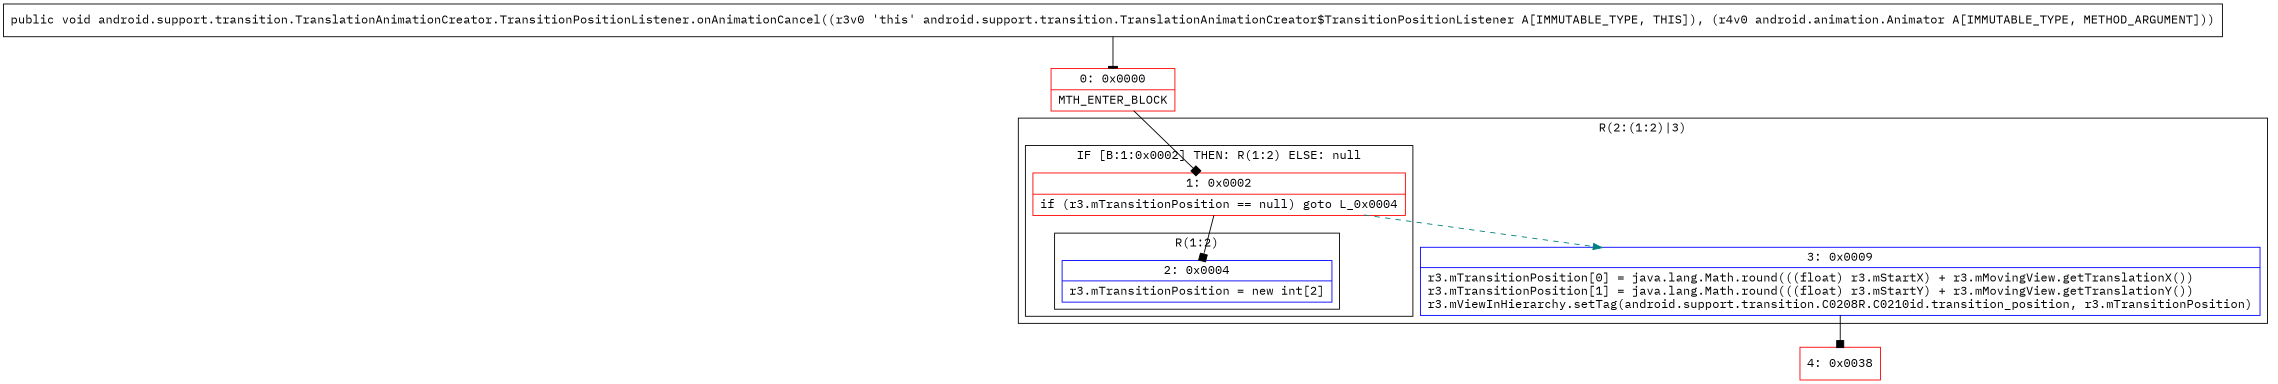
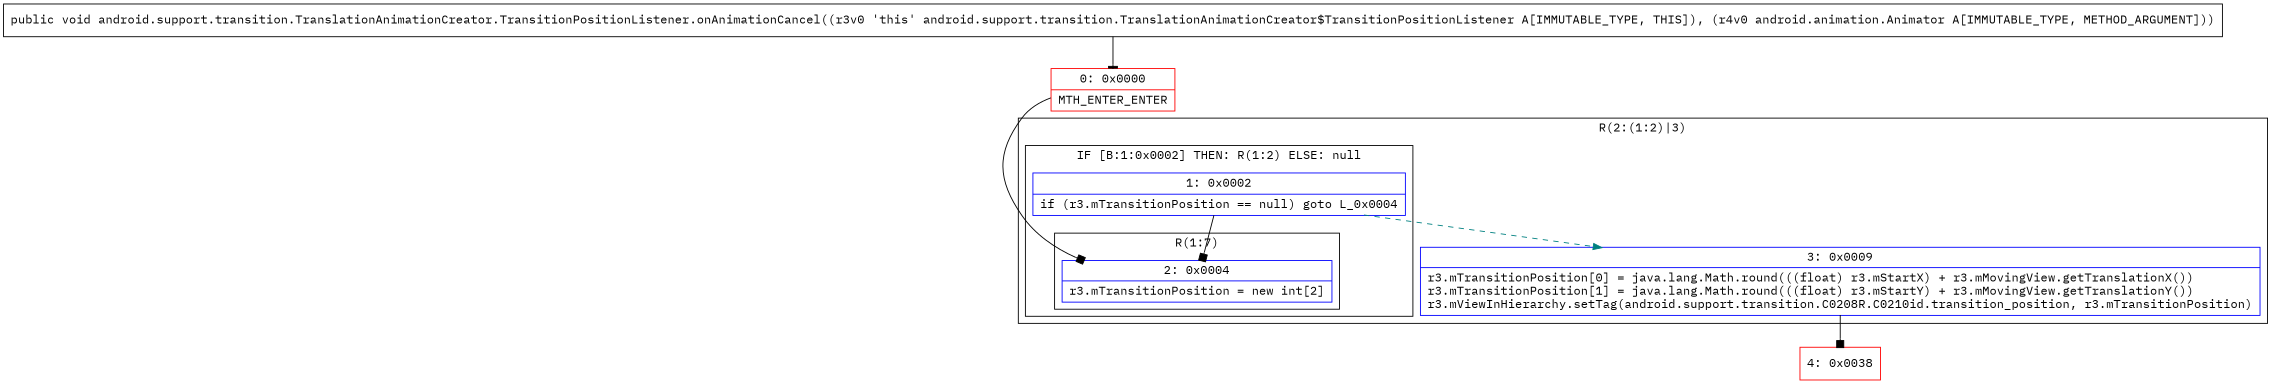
(1113, 100) -> (1113, 100)
(1163, 139) -> (1006, 183)
(1219, 194) -> (1219, 194)
(1197, 243) -> (1197, 243)
